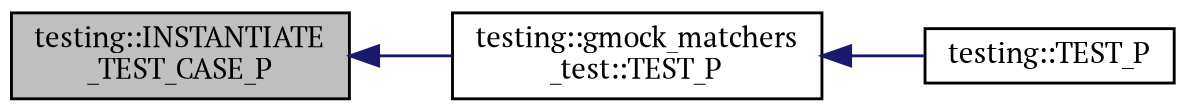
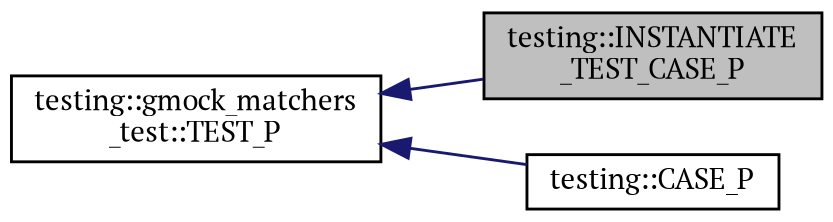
(416, 56) -> (447, 84)
(1050, 56) -> (653, 182)
